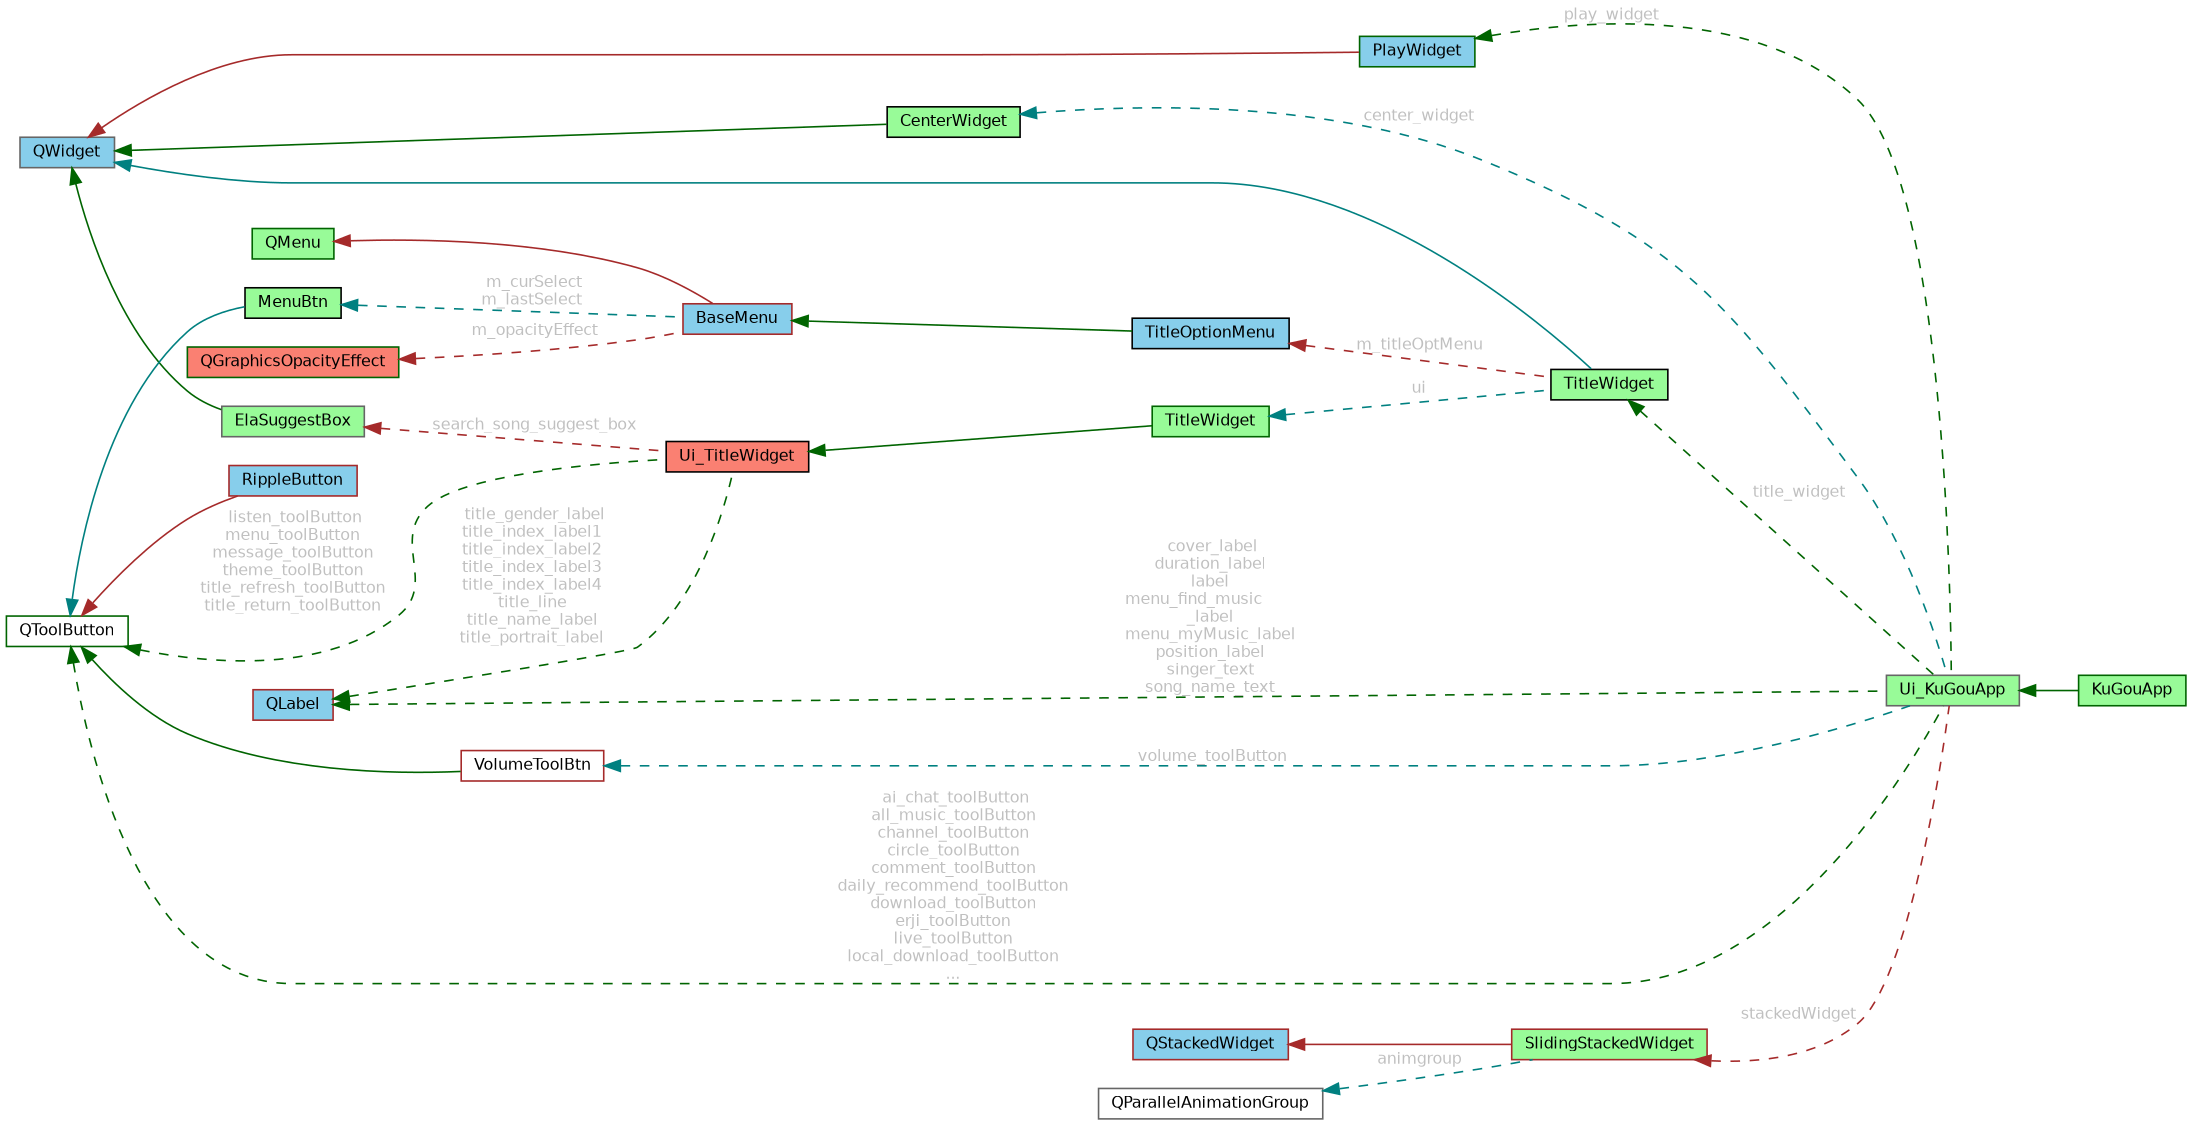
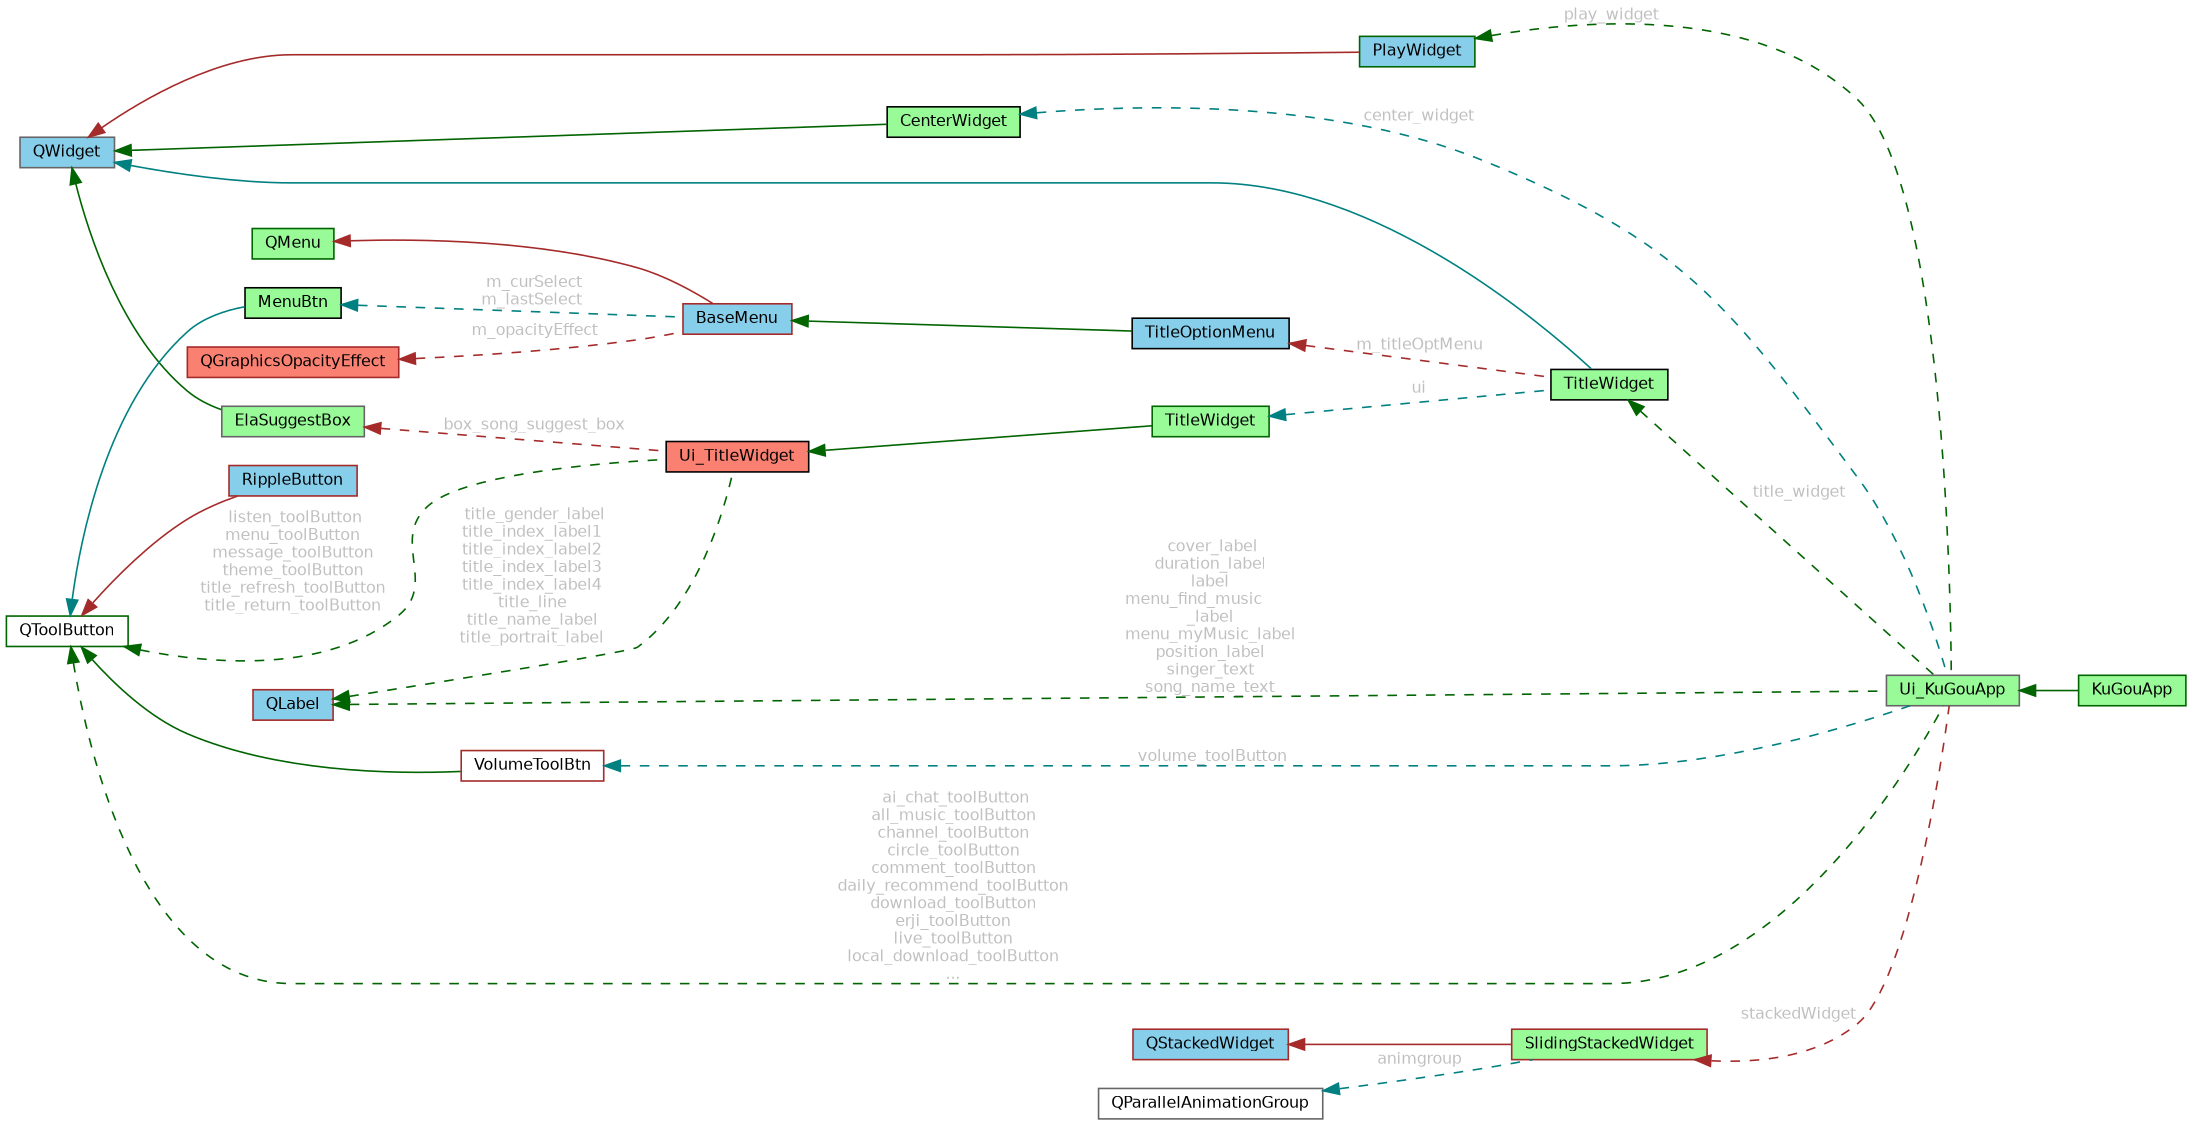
(293, 362) -> (293, 362)
(532, 425) -> (532, 425)
